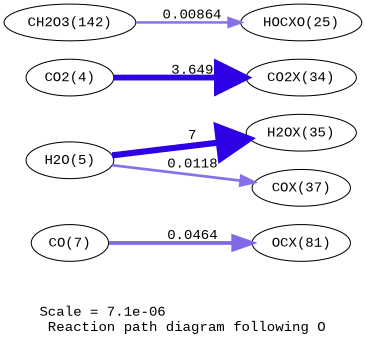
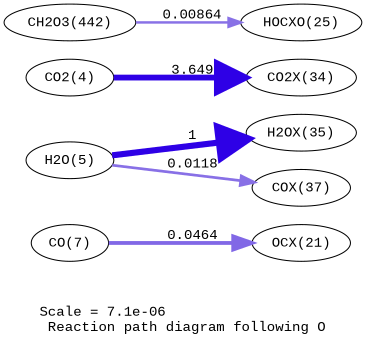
(70, 22) -> (70, 22)
(188, 135) -> (188, 135)
(301, 243) -> (301, 243)
